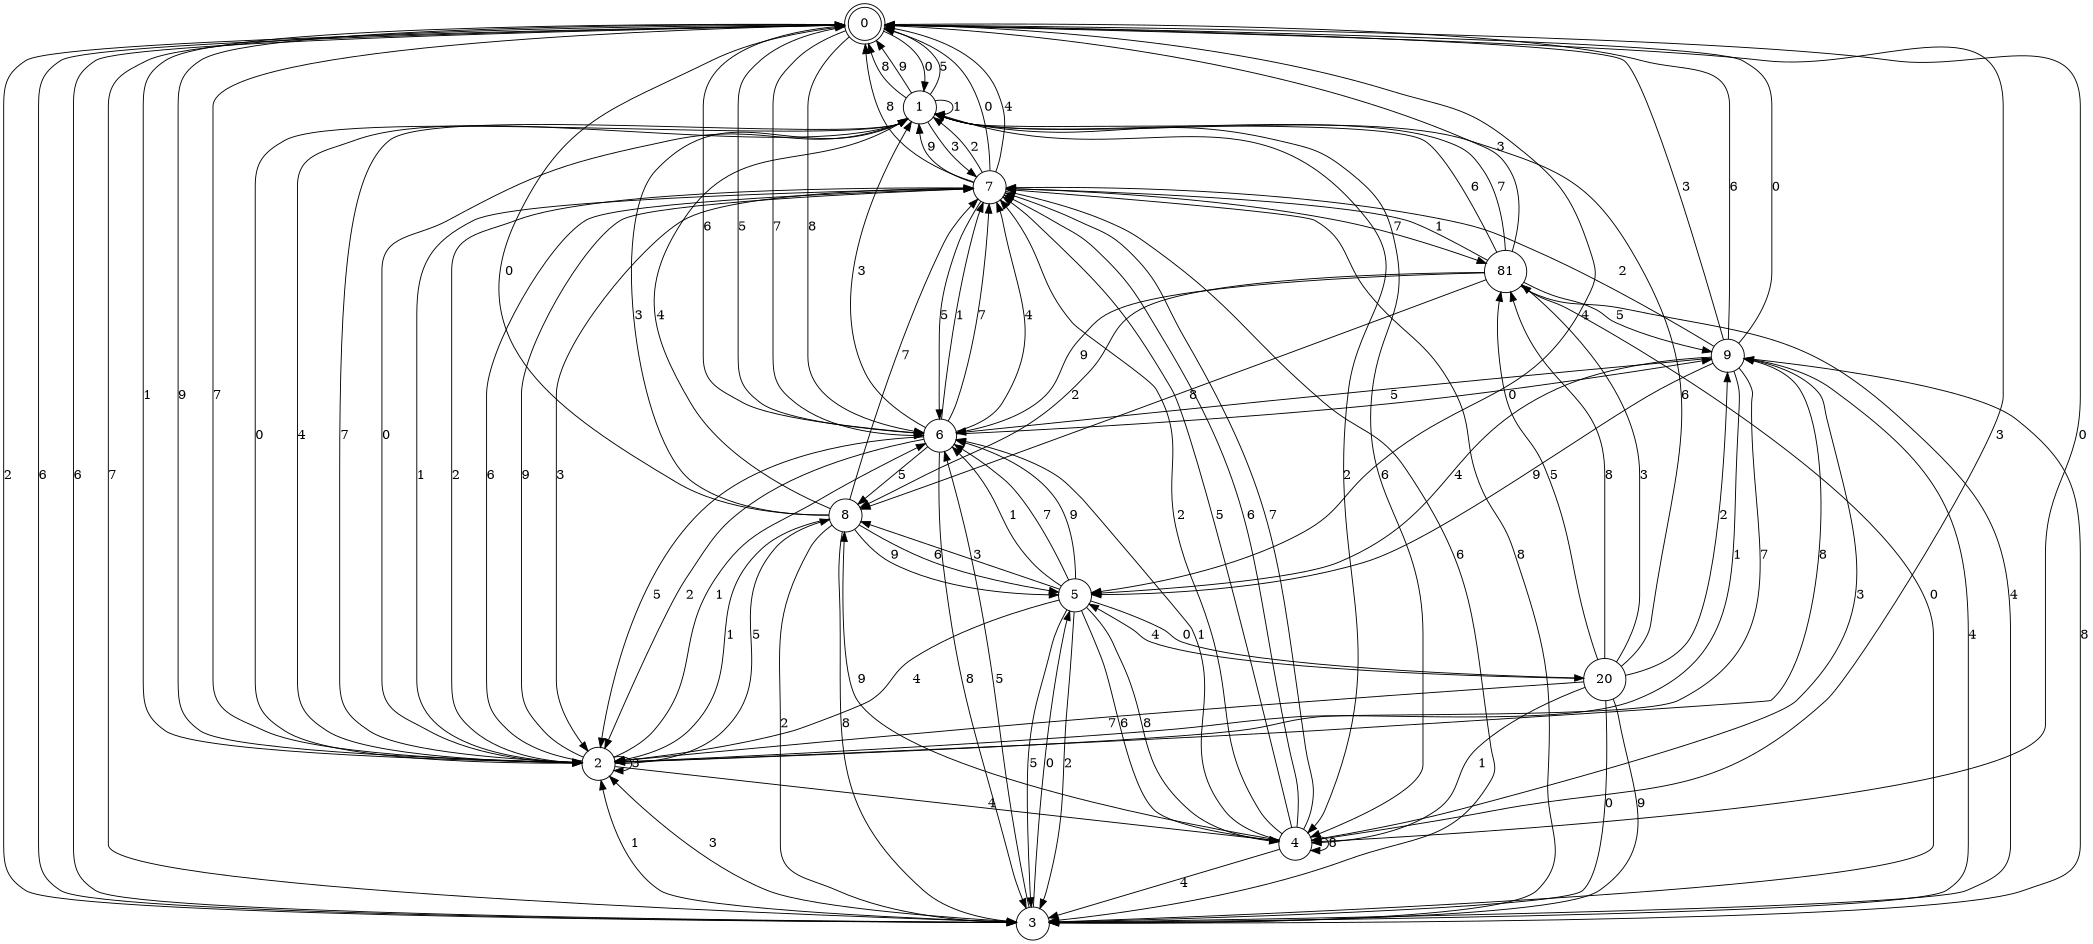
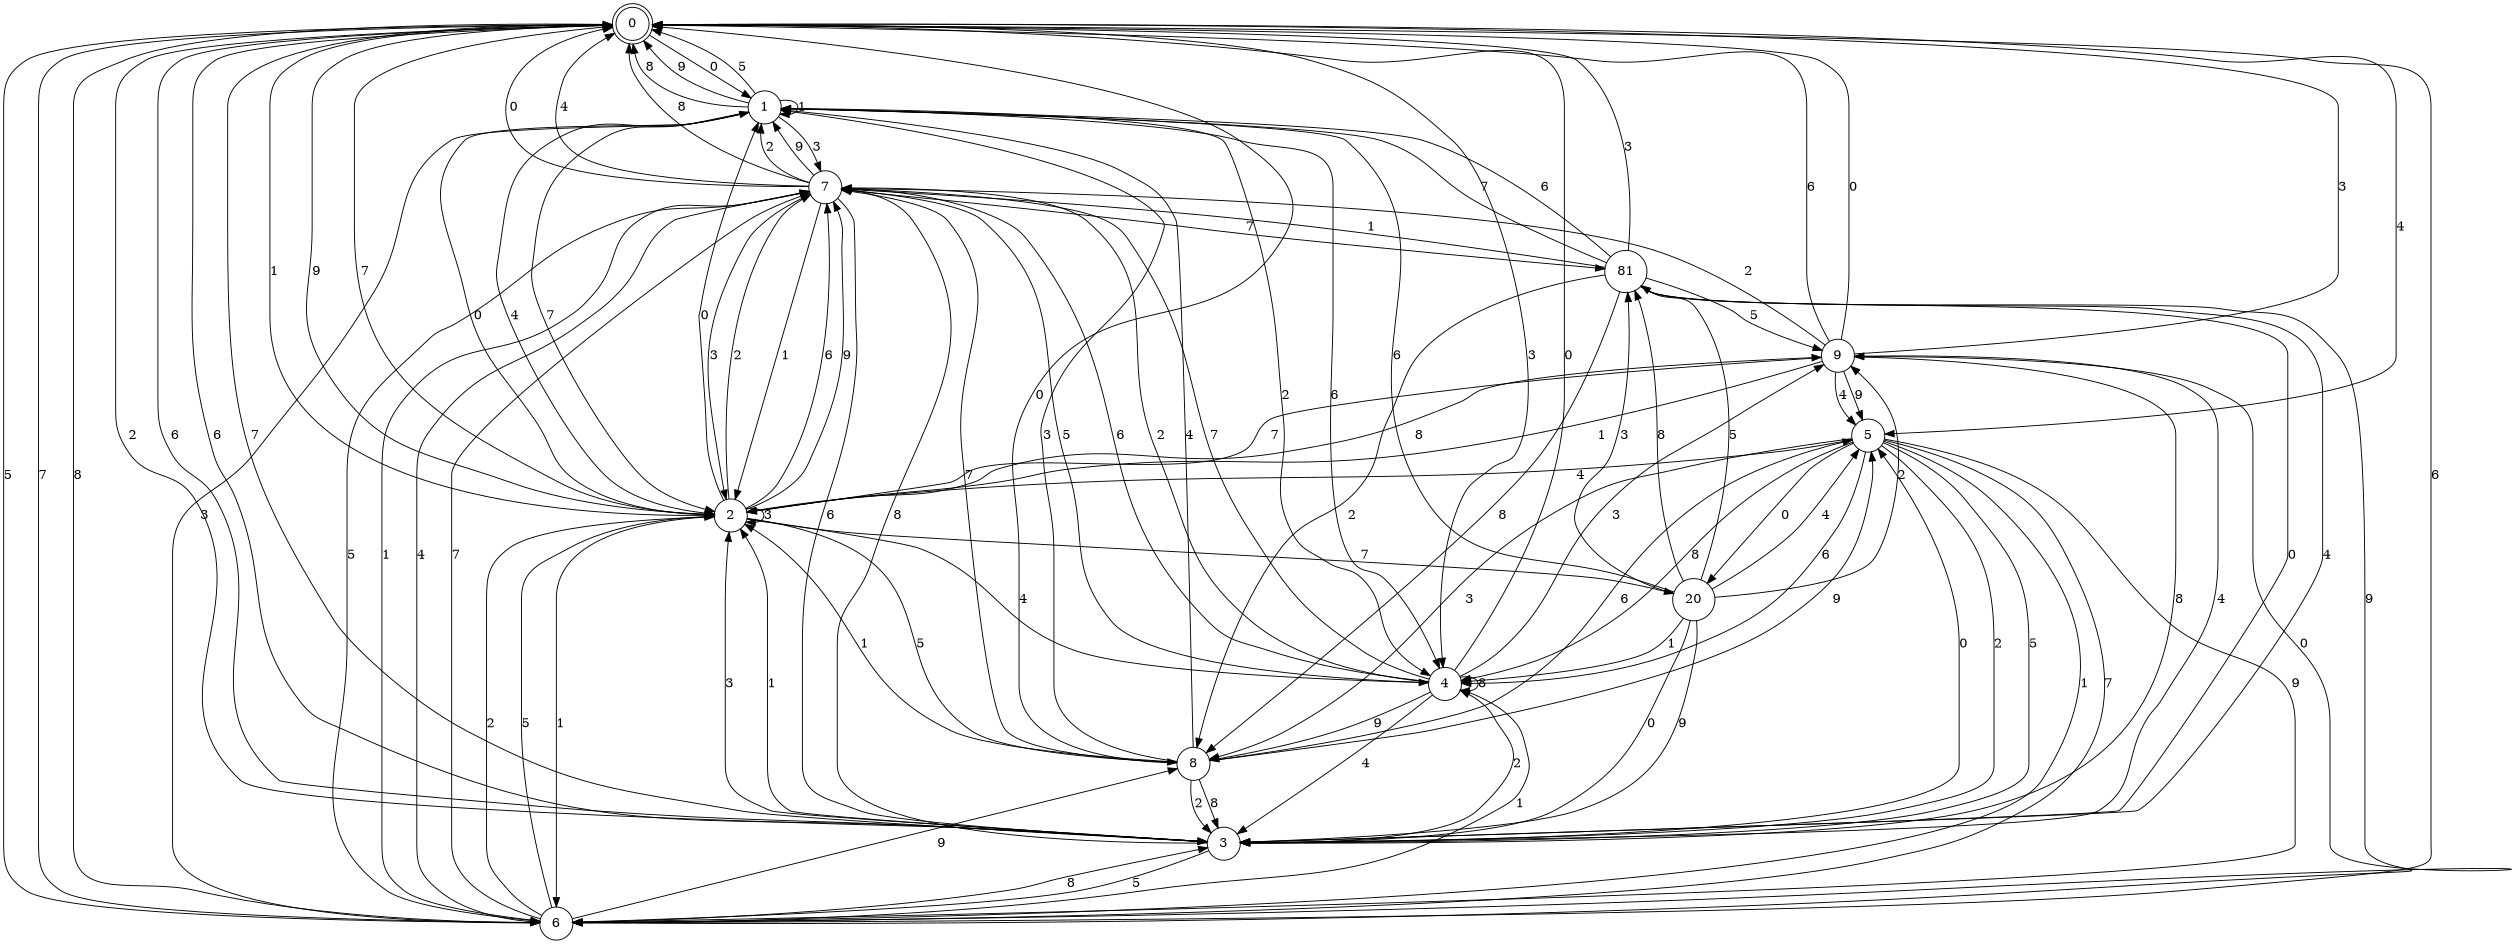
(1338, 394) -> none
(902, 476) -> (942, 844)
(1104, 717) -> (1206, 553)
none -> (1452, 823)
